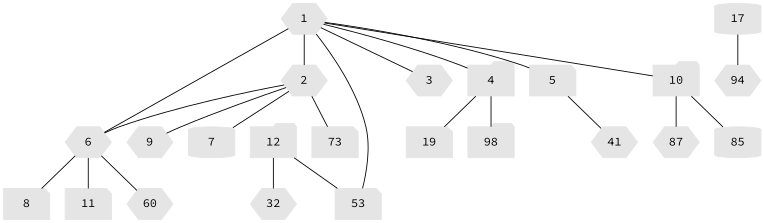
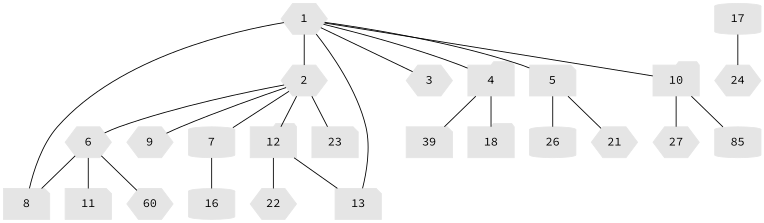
(196, 81) -> (131, 72)
(738, 81) -> (738, 81)
none -> (289, 111)
(335, 142) -> (335, 142)
(429, 142) -> (429, 142)
(491, 142) -> (491, 142)
none -> (553, 142)
(614, 142) -> (614, 142)
(676, 142) -> (676, 142)
none -> (212, 204)
(273, 204) -> (273, 204)
(358, 204) -> (358, 204)
